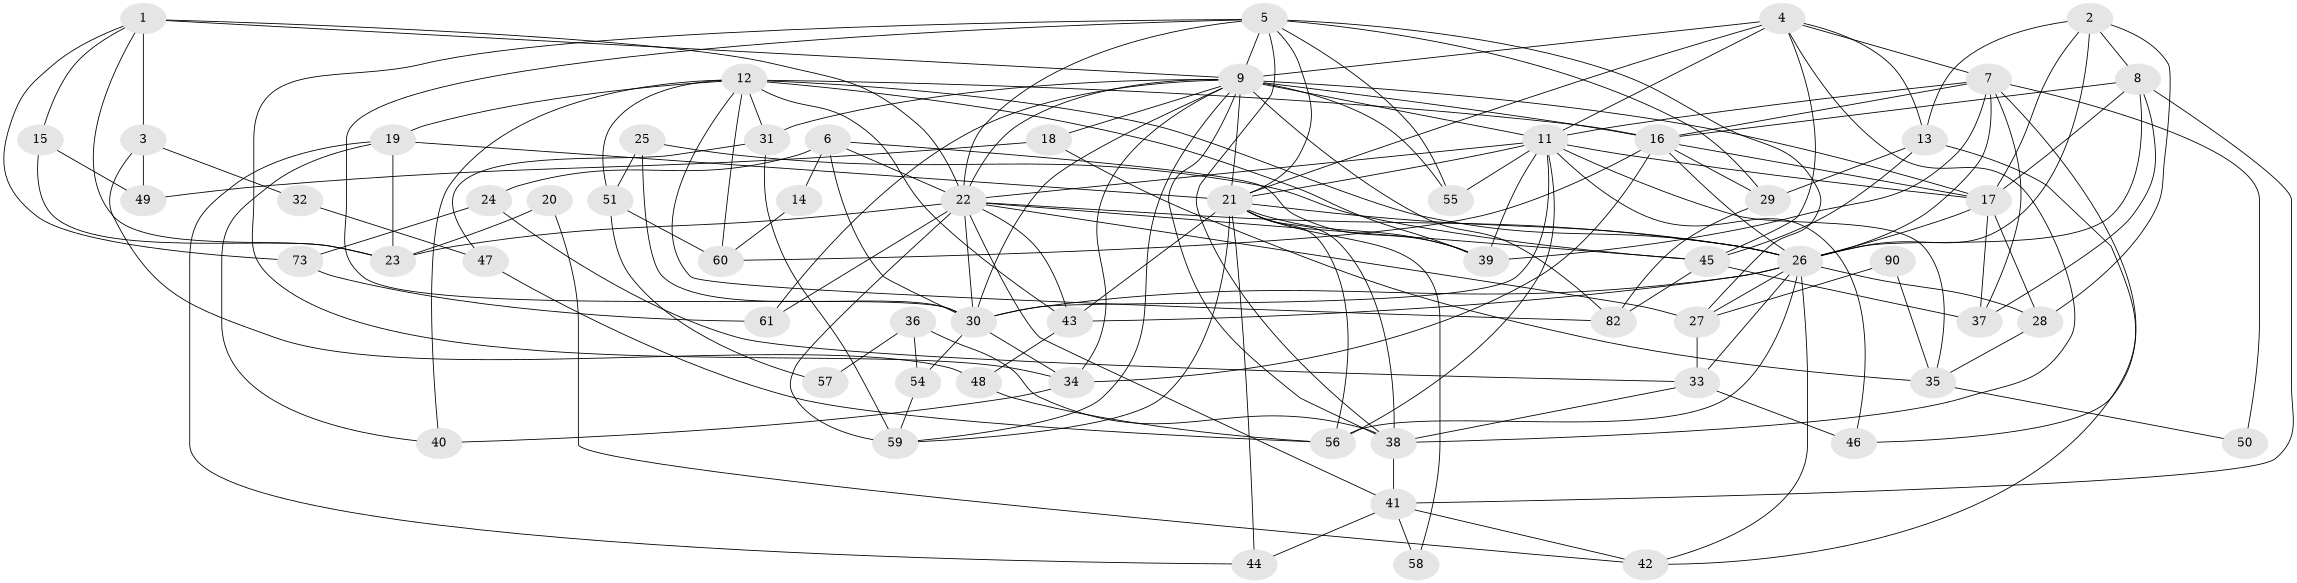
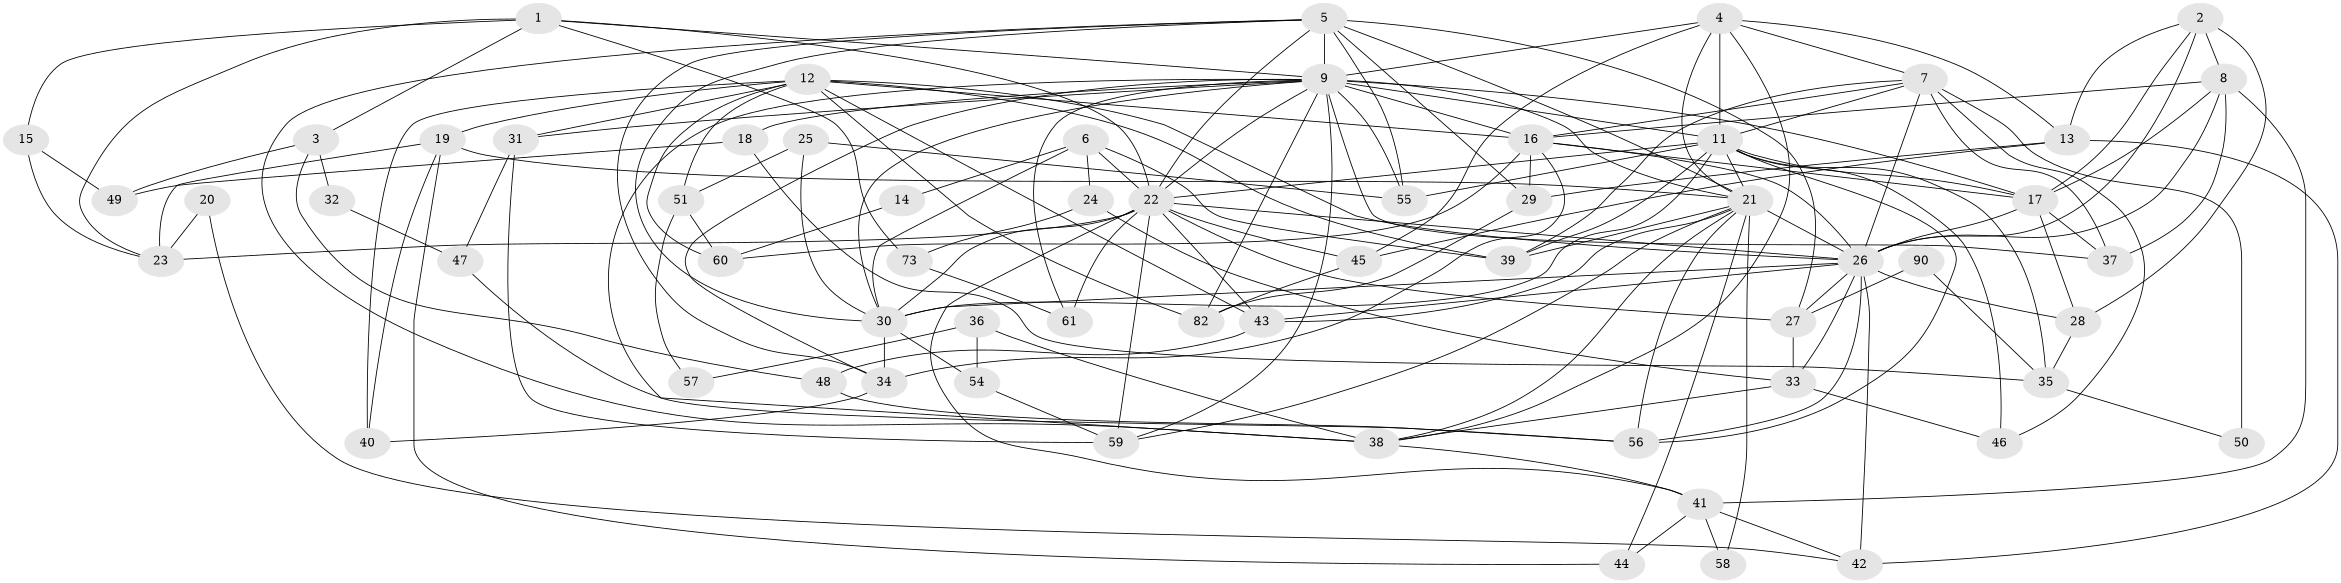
(1050, 164) -> (1105, 170)
(1843, 292) -> (1729, 244)
